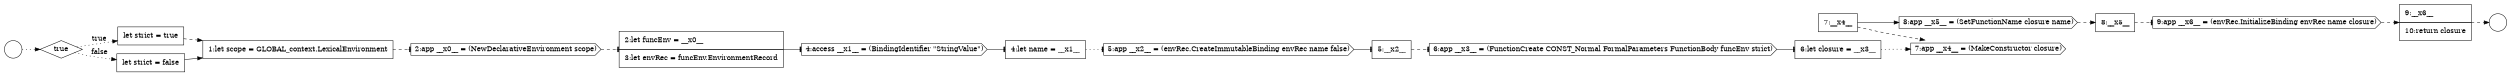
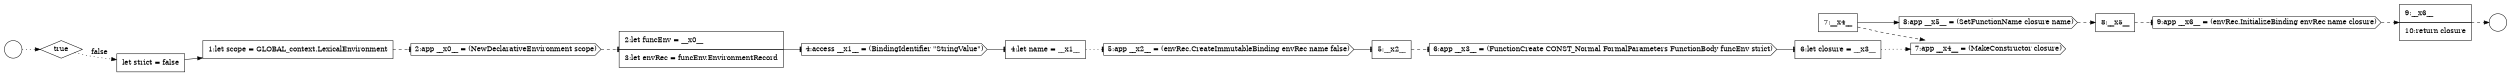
(151, 36) -> none
